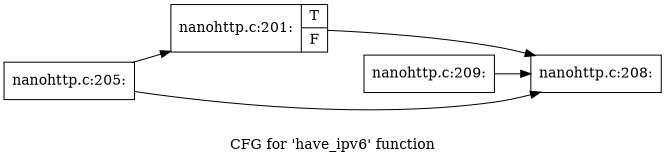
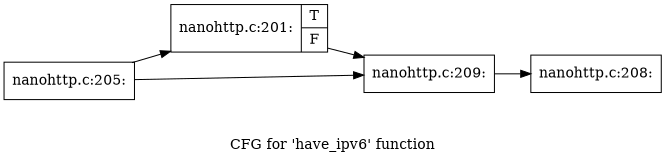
(427, 38) -> (341, 51)
(333, 109) -> (244, 77)
